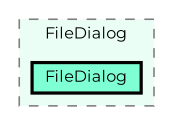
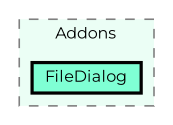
(87, 34) -> (87, 34)
